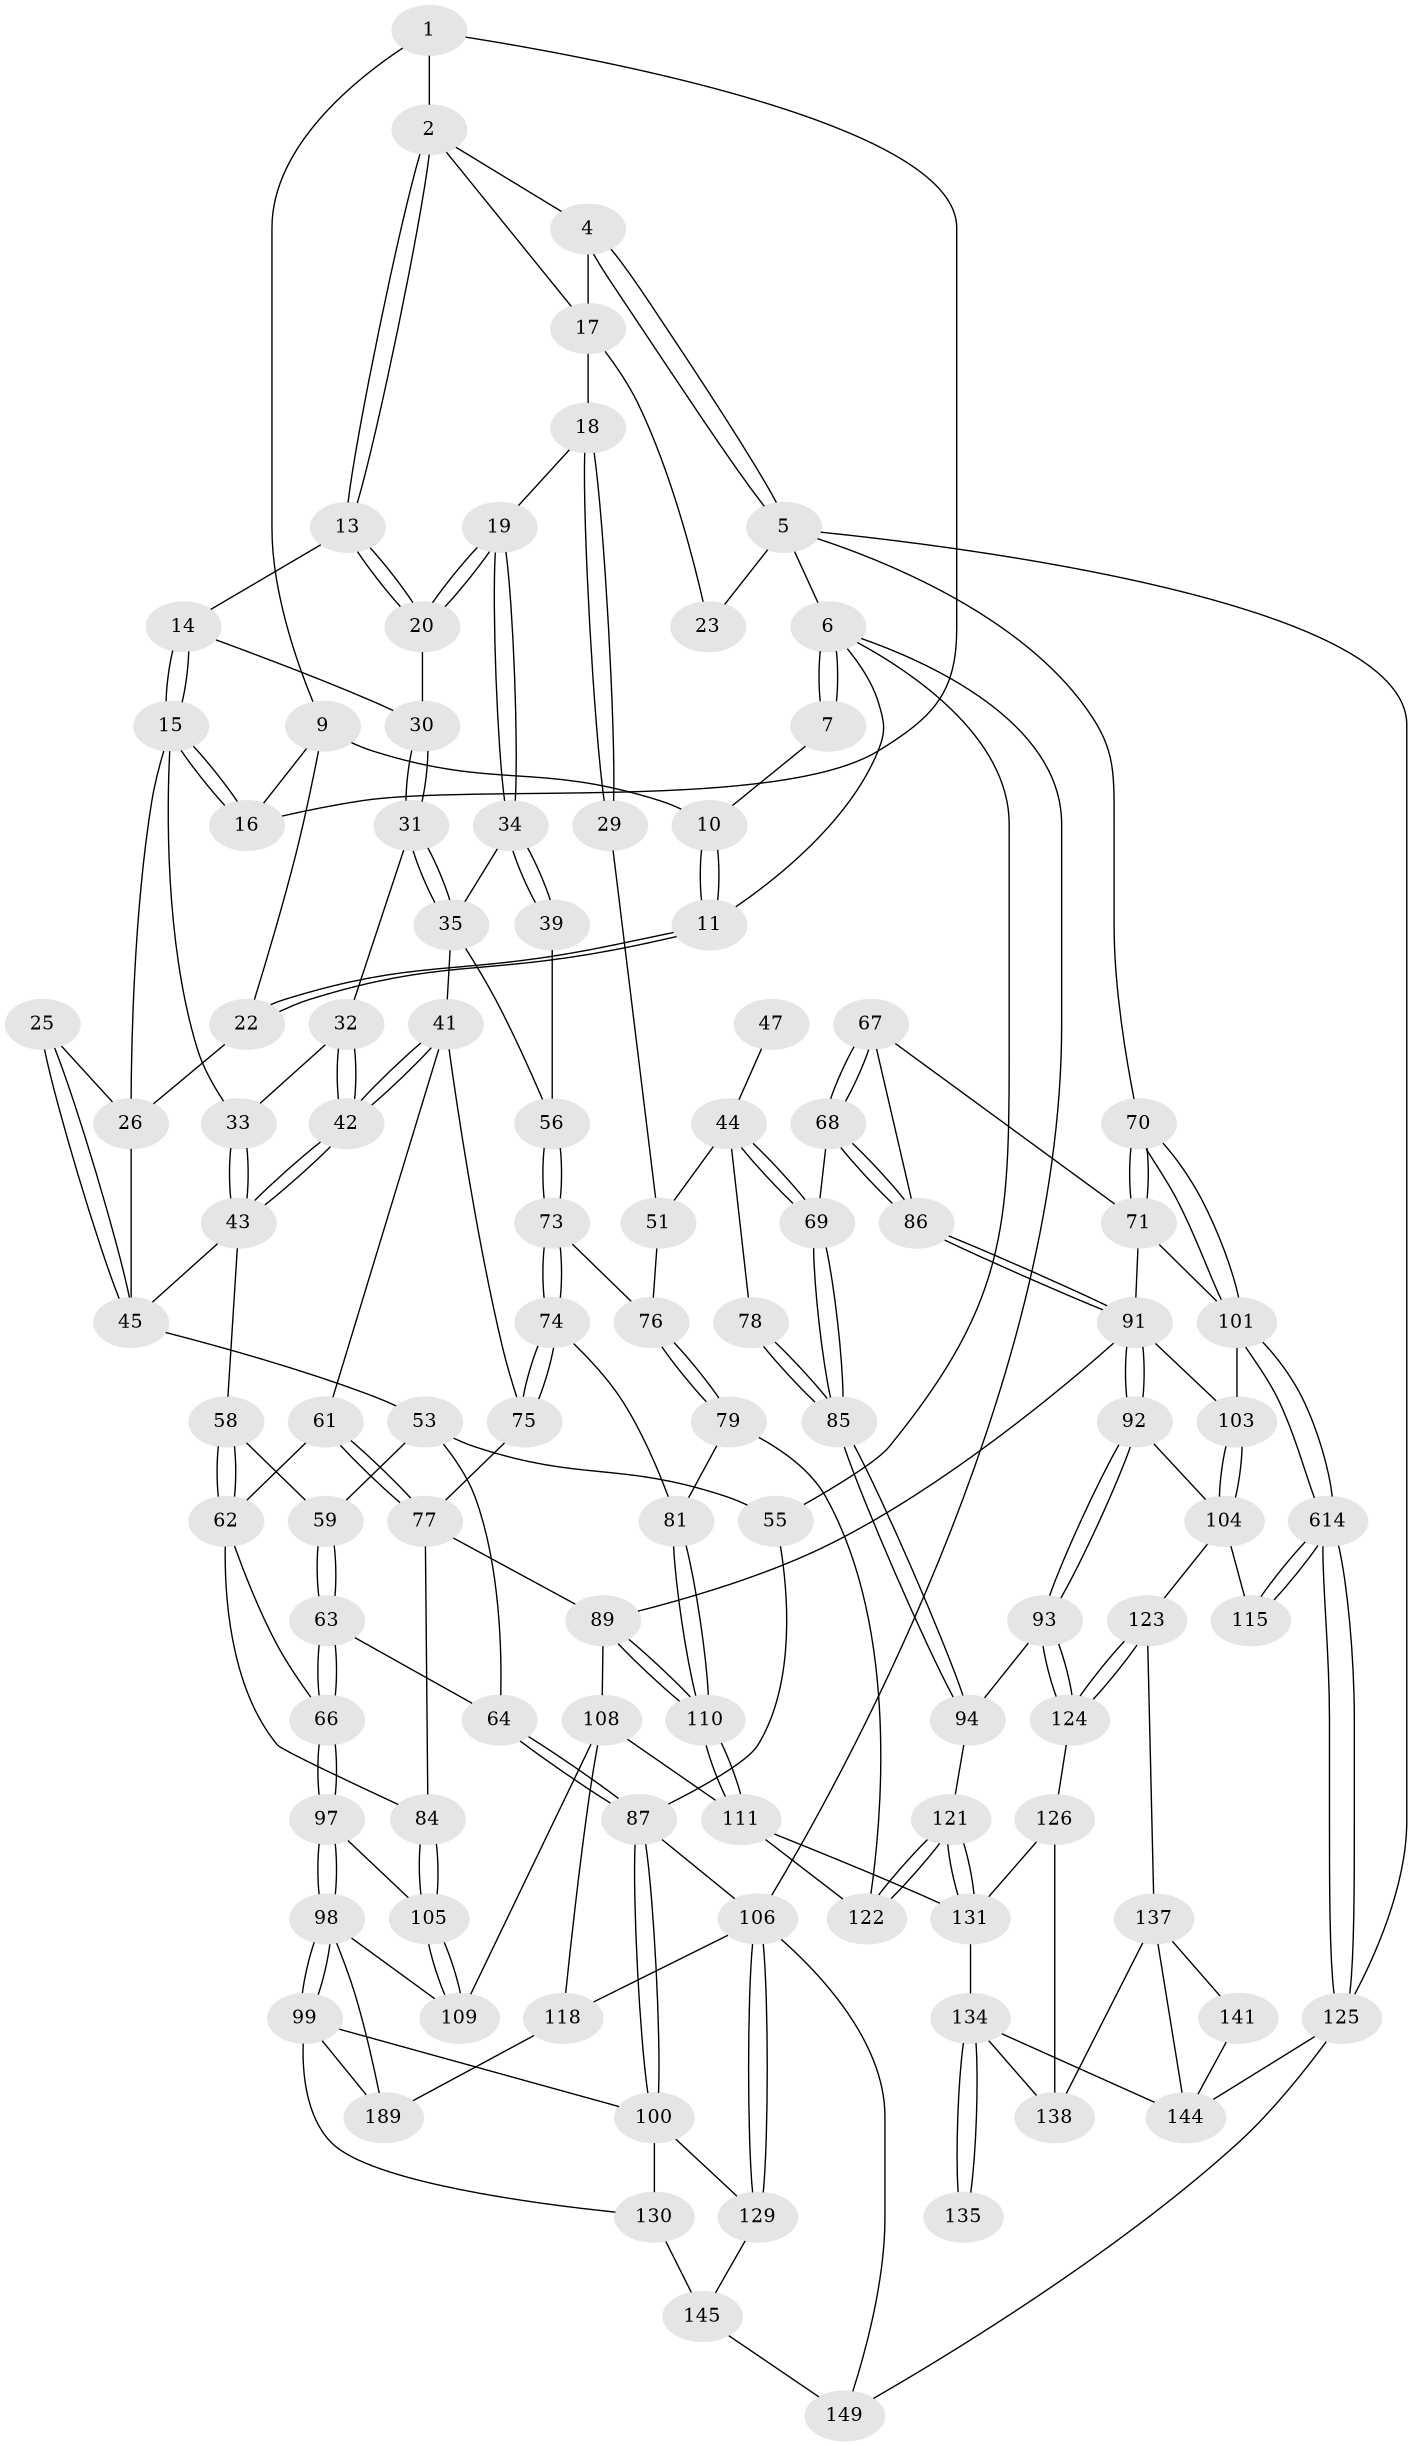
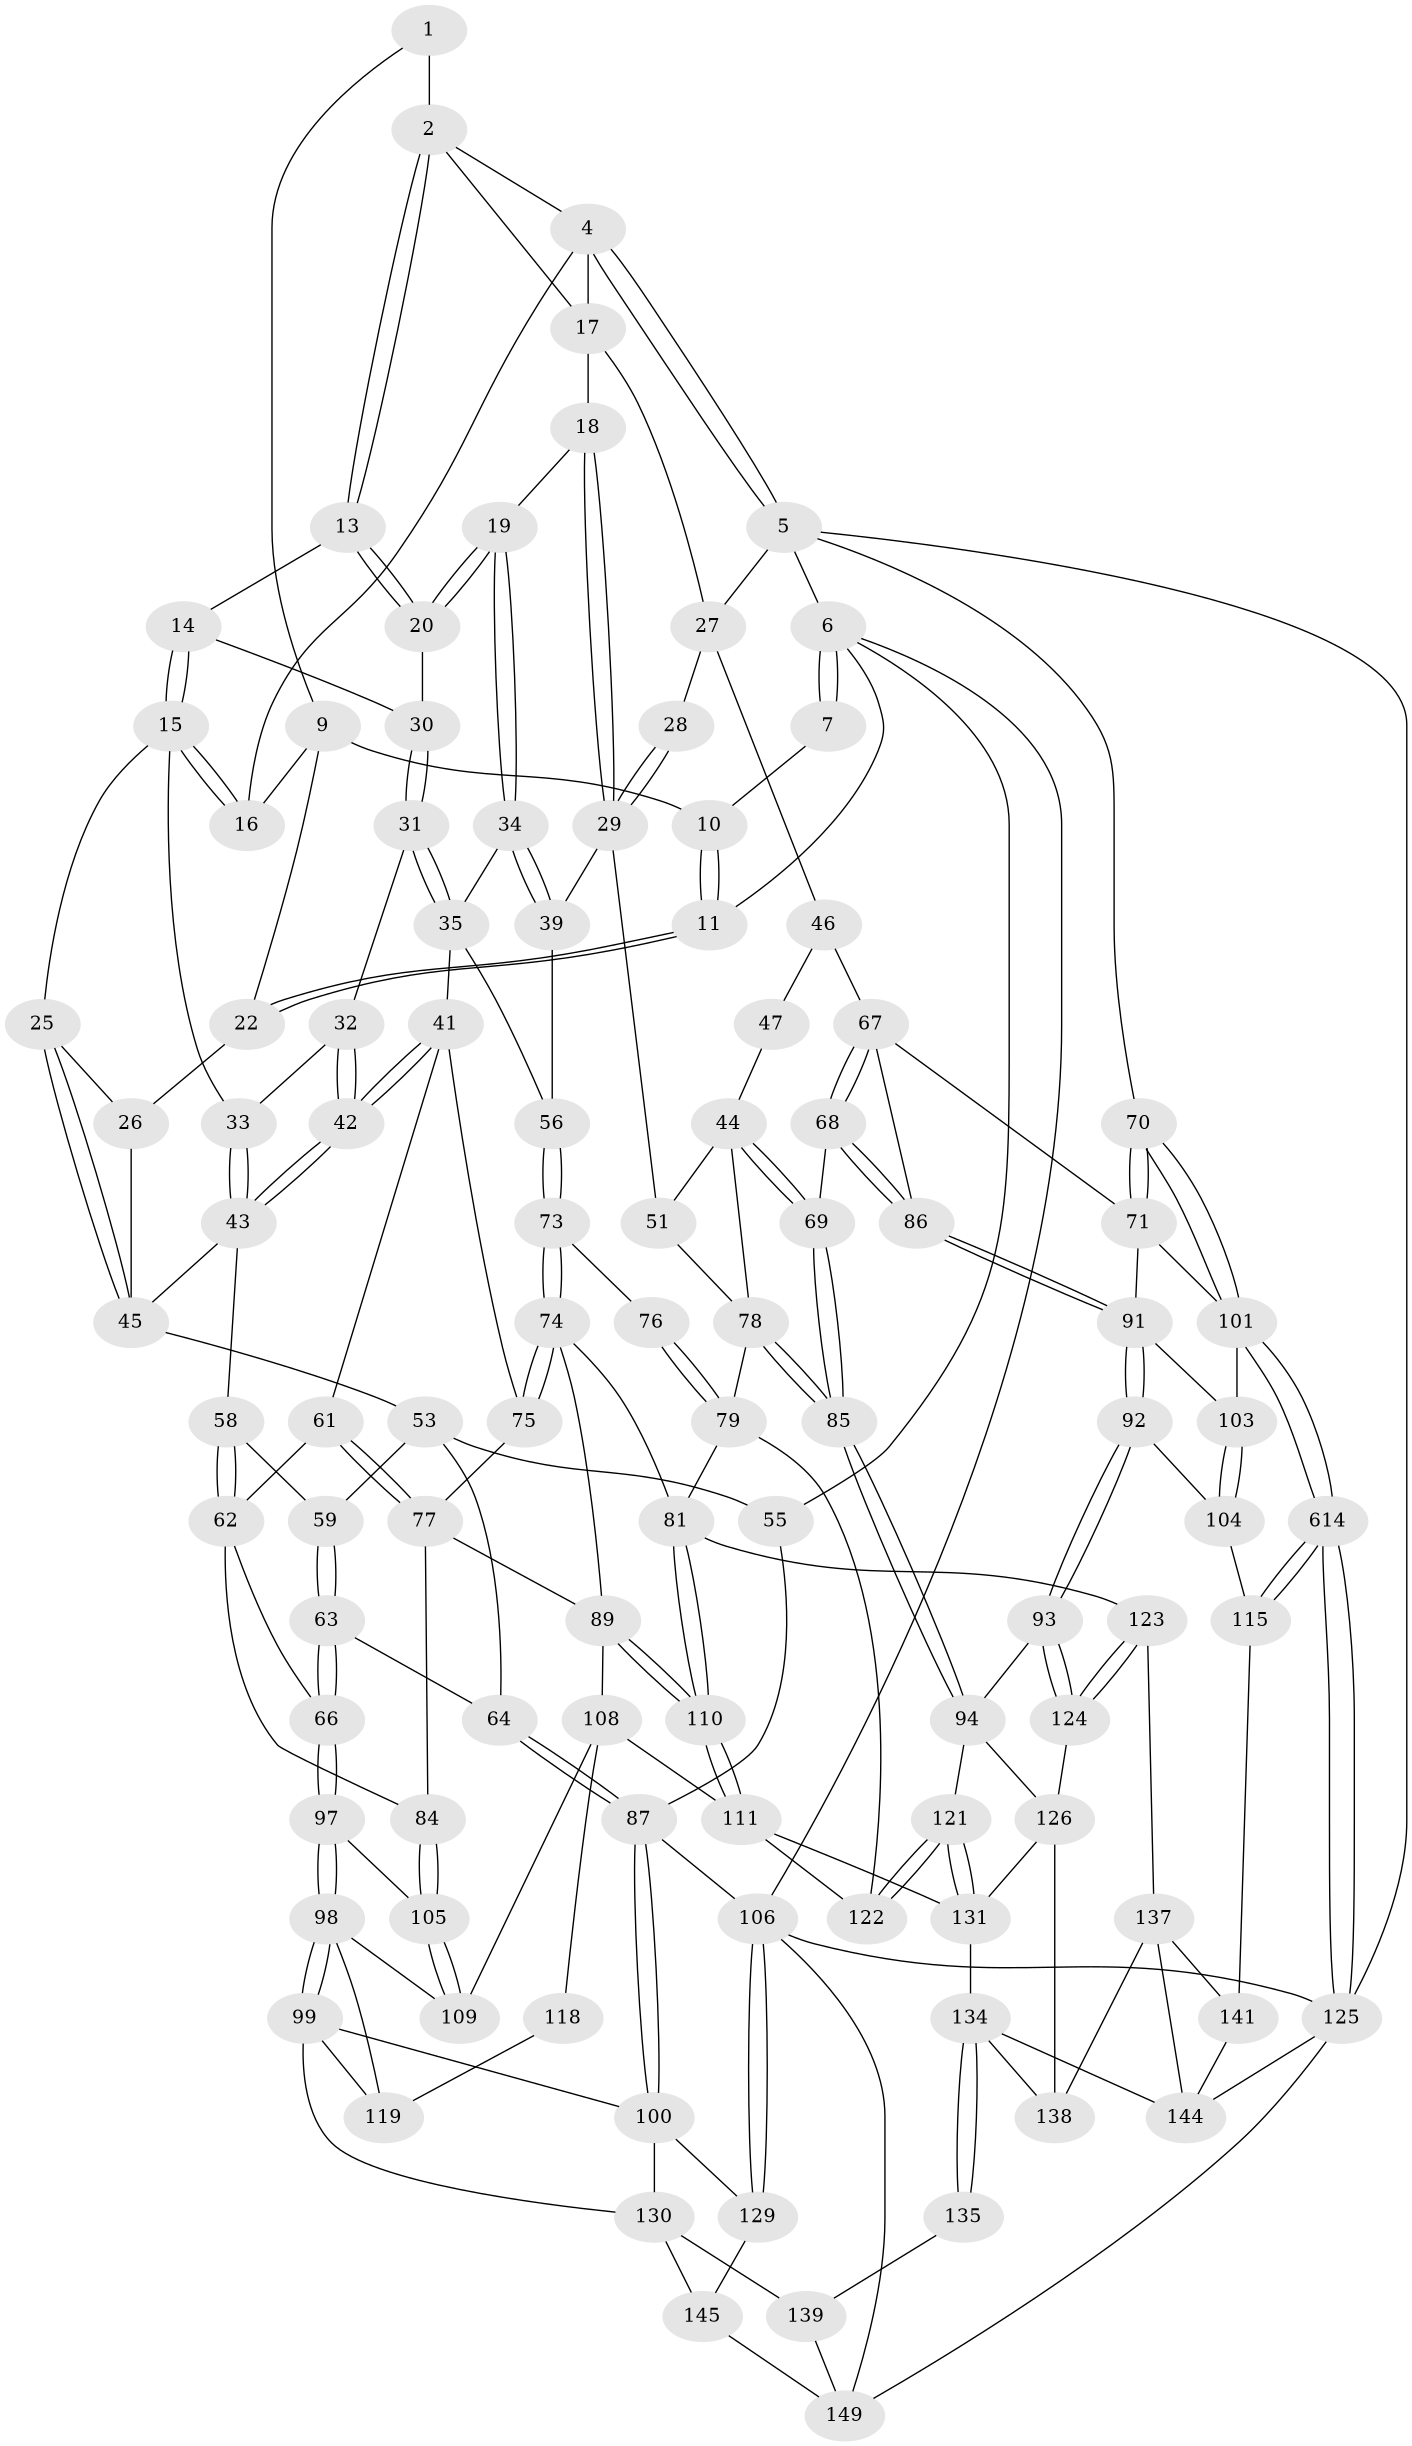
(957, 534) -> (411, 531)
(708, 627) -> (708, 627)
none -> (676, 726)
none -> (581, 875)
(138, 924) -> (73, 862)
none -> (824, 925)
(655, 1273) -> (705, 1273)
none -> (740, 1372)
(905, 1501) -> (585, 1458)
(1186, 1571) -> (879, 1571)
none -> (1011, 1770)
none -> (1245, 1819)
(667, 1965) -> (1037, 1967)
(384, 2118) -> (384, 2118)
none -> (806, 2317)
